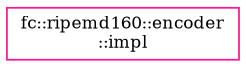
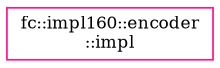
(123, 34) -> (110, 34)
